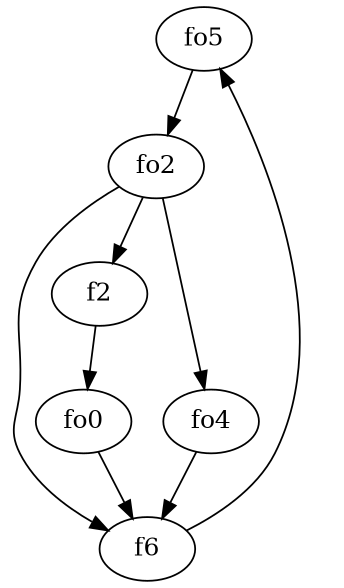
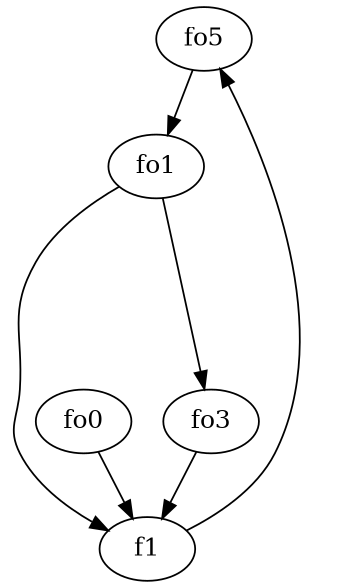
(156, 166) -> (156, 166)
(100, 294) -> none
(211, 421) -> (211, 421)
(147, 549) -> (147, 549)
